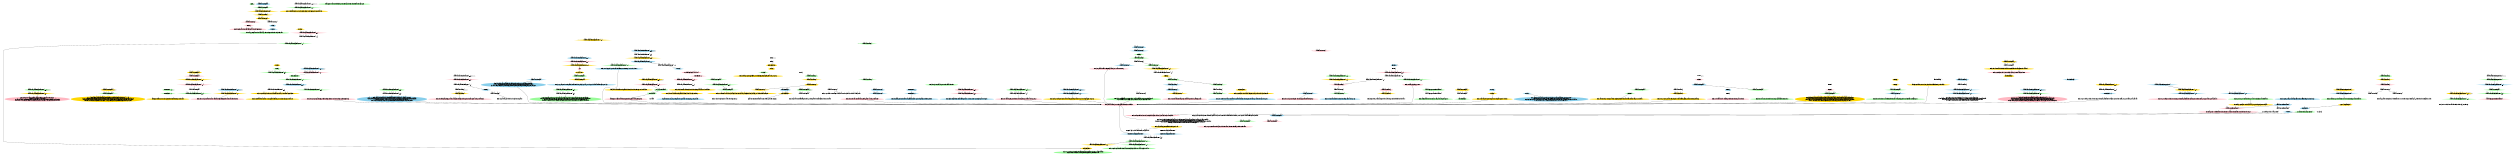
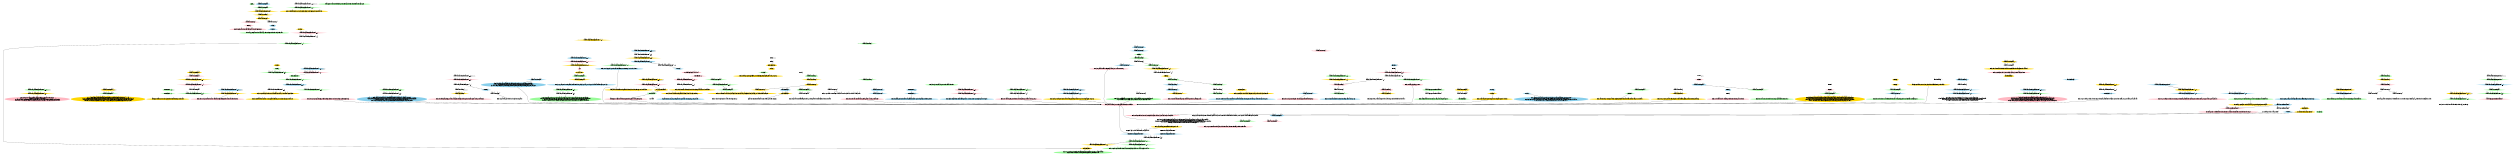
(661, 90) -> (661, 90)
(2345, 105) -> none
(2305, 108) -> (2305, 108)
(2305, 112) -> (2305, 112)
(2320, 112) -> (2320, 112)
